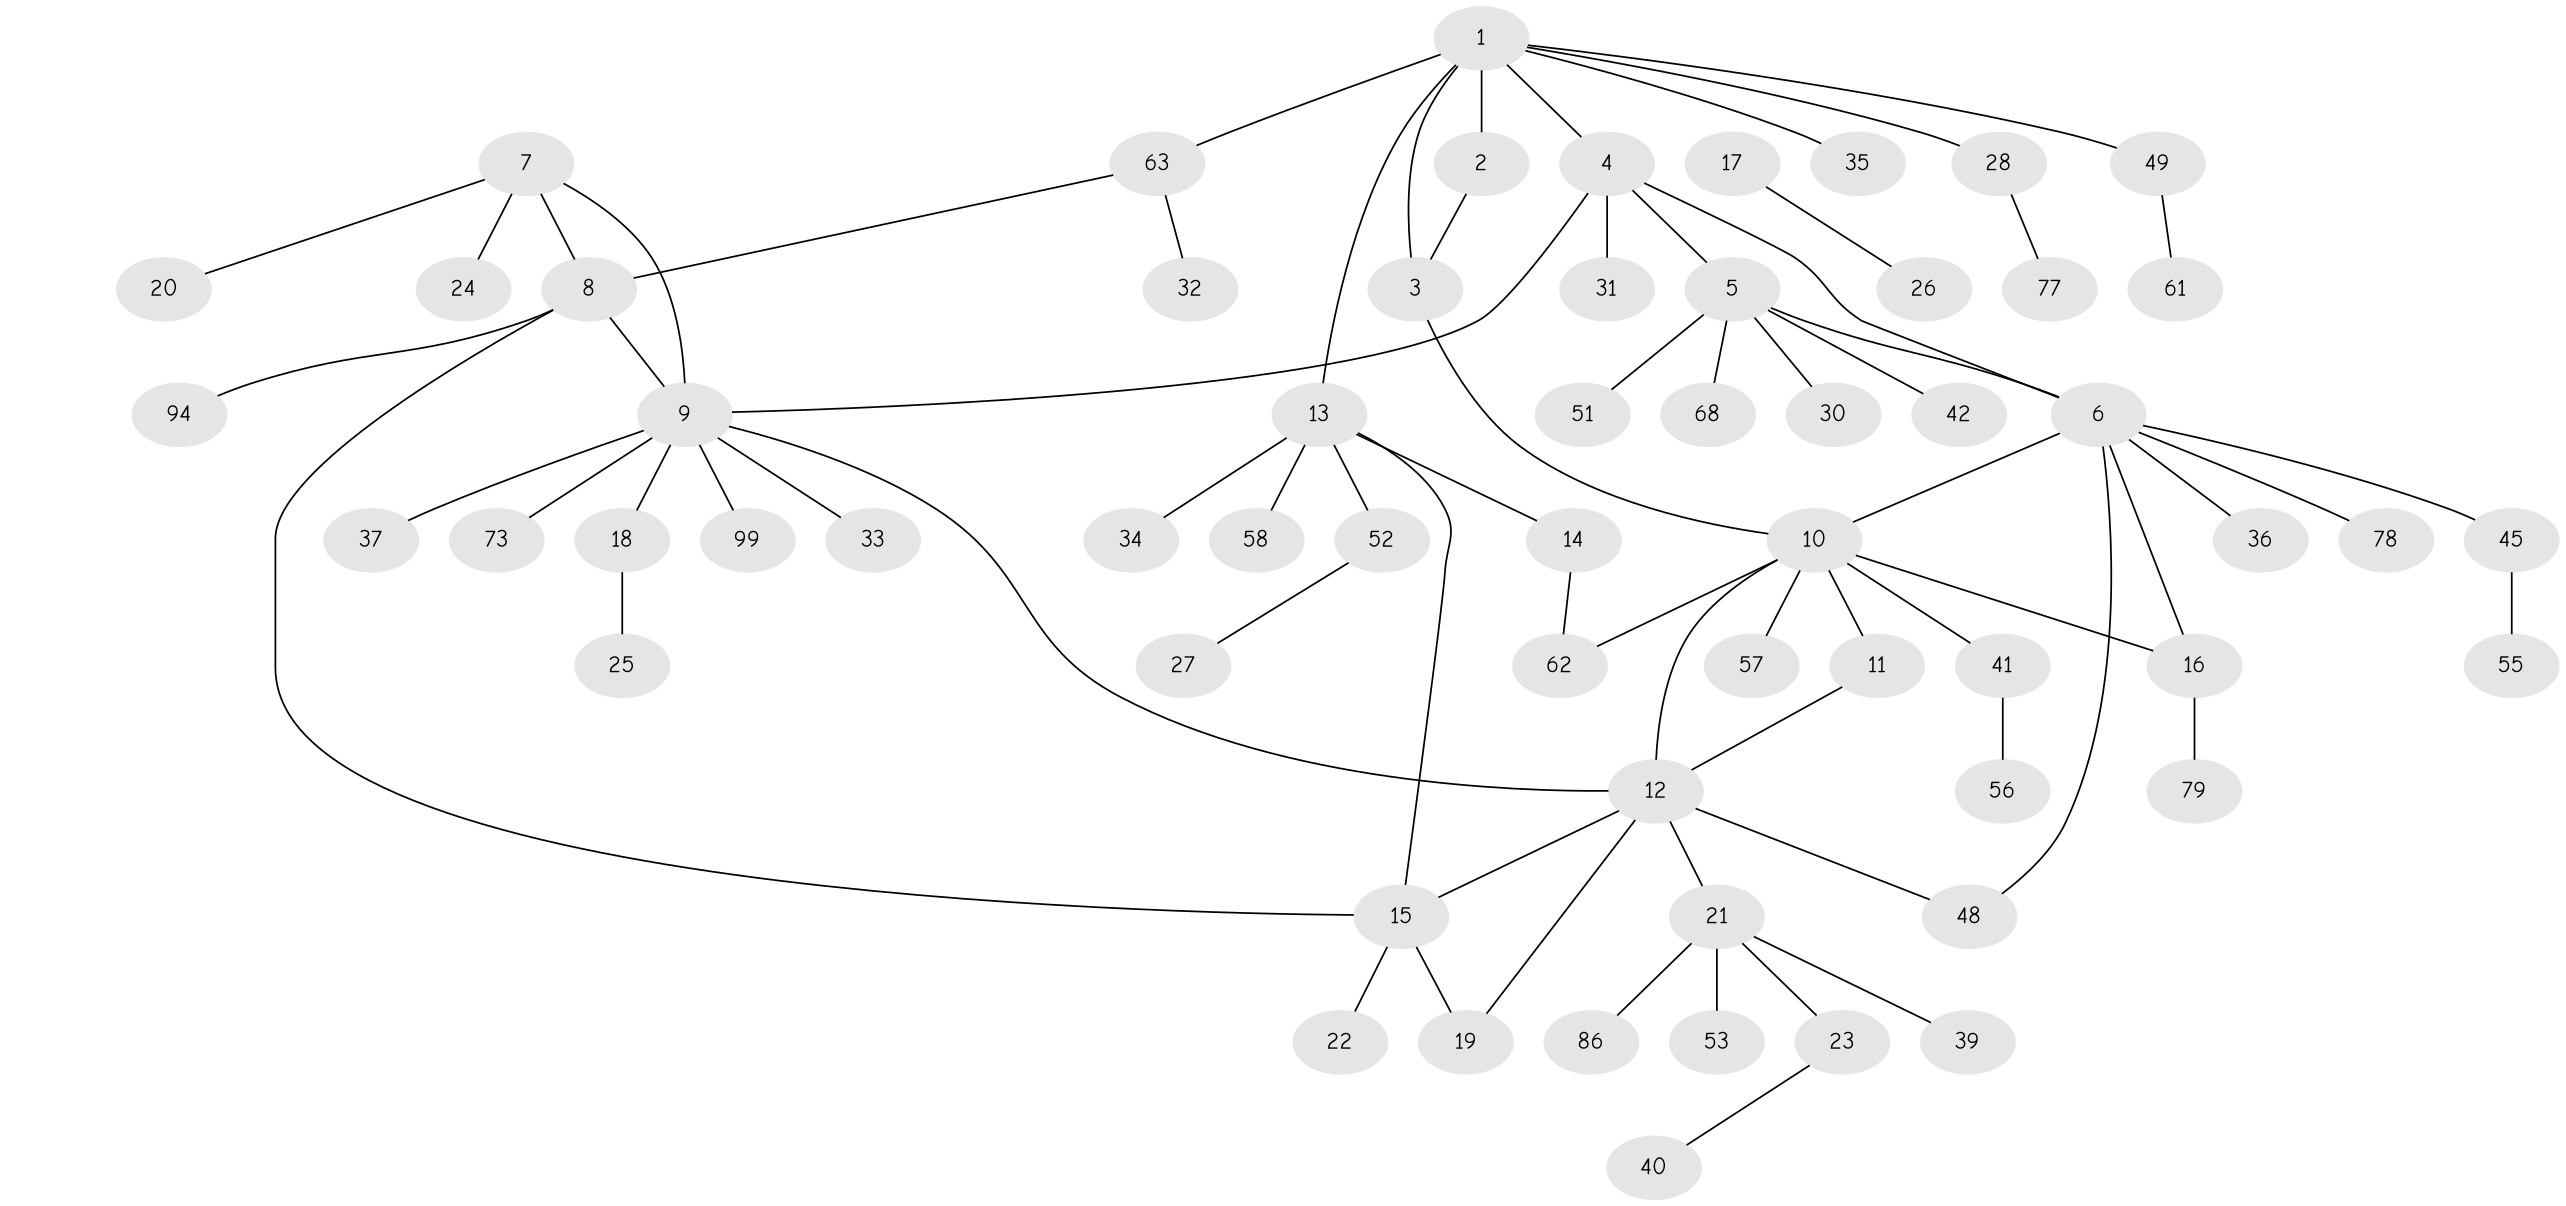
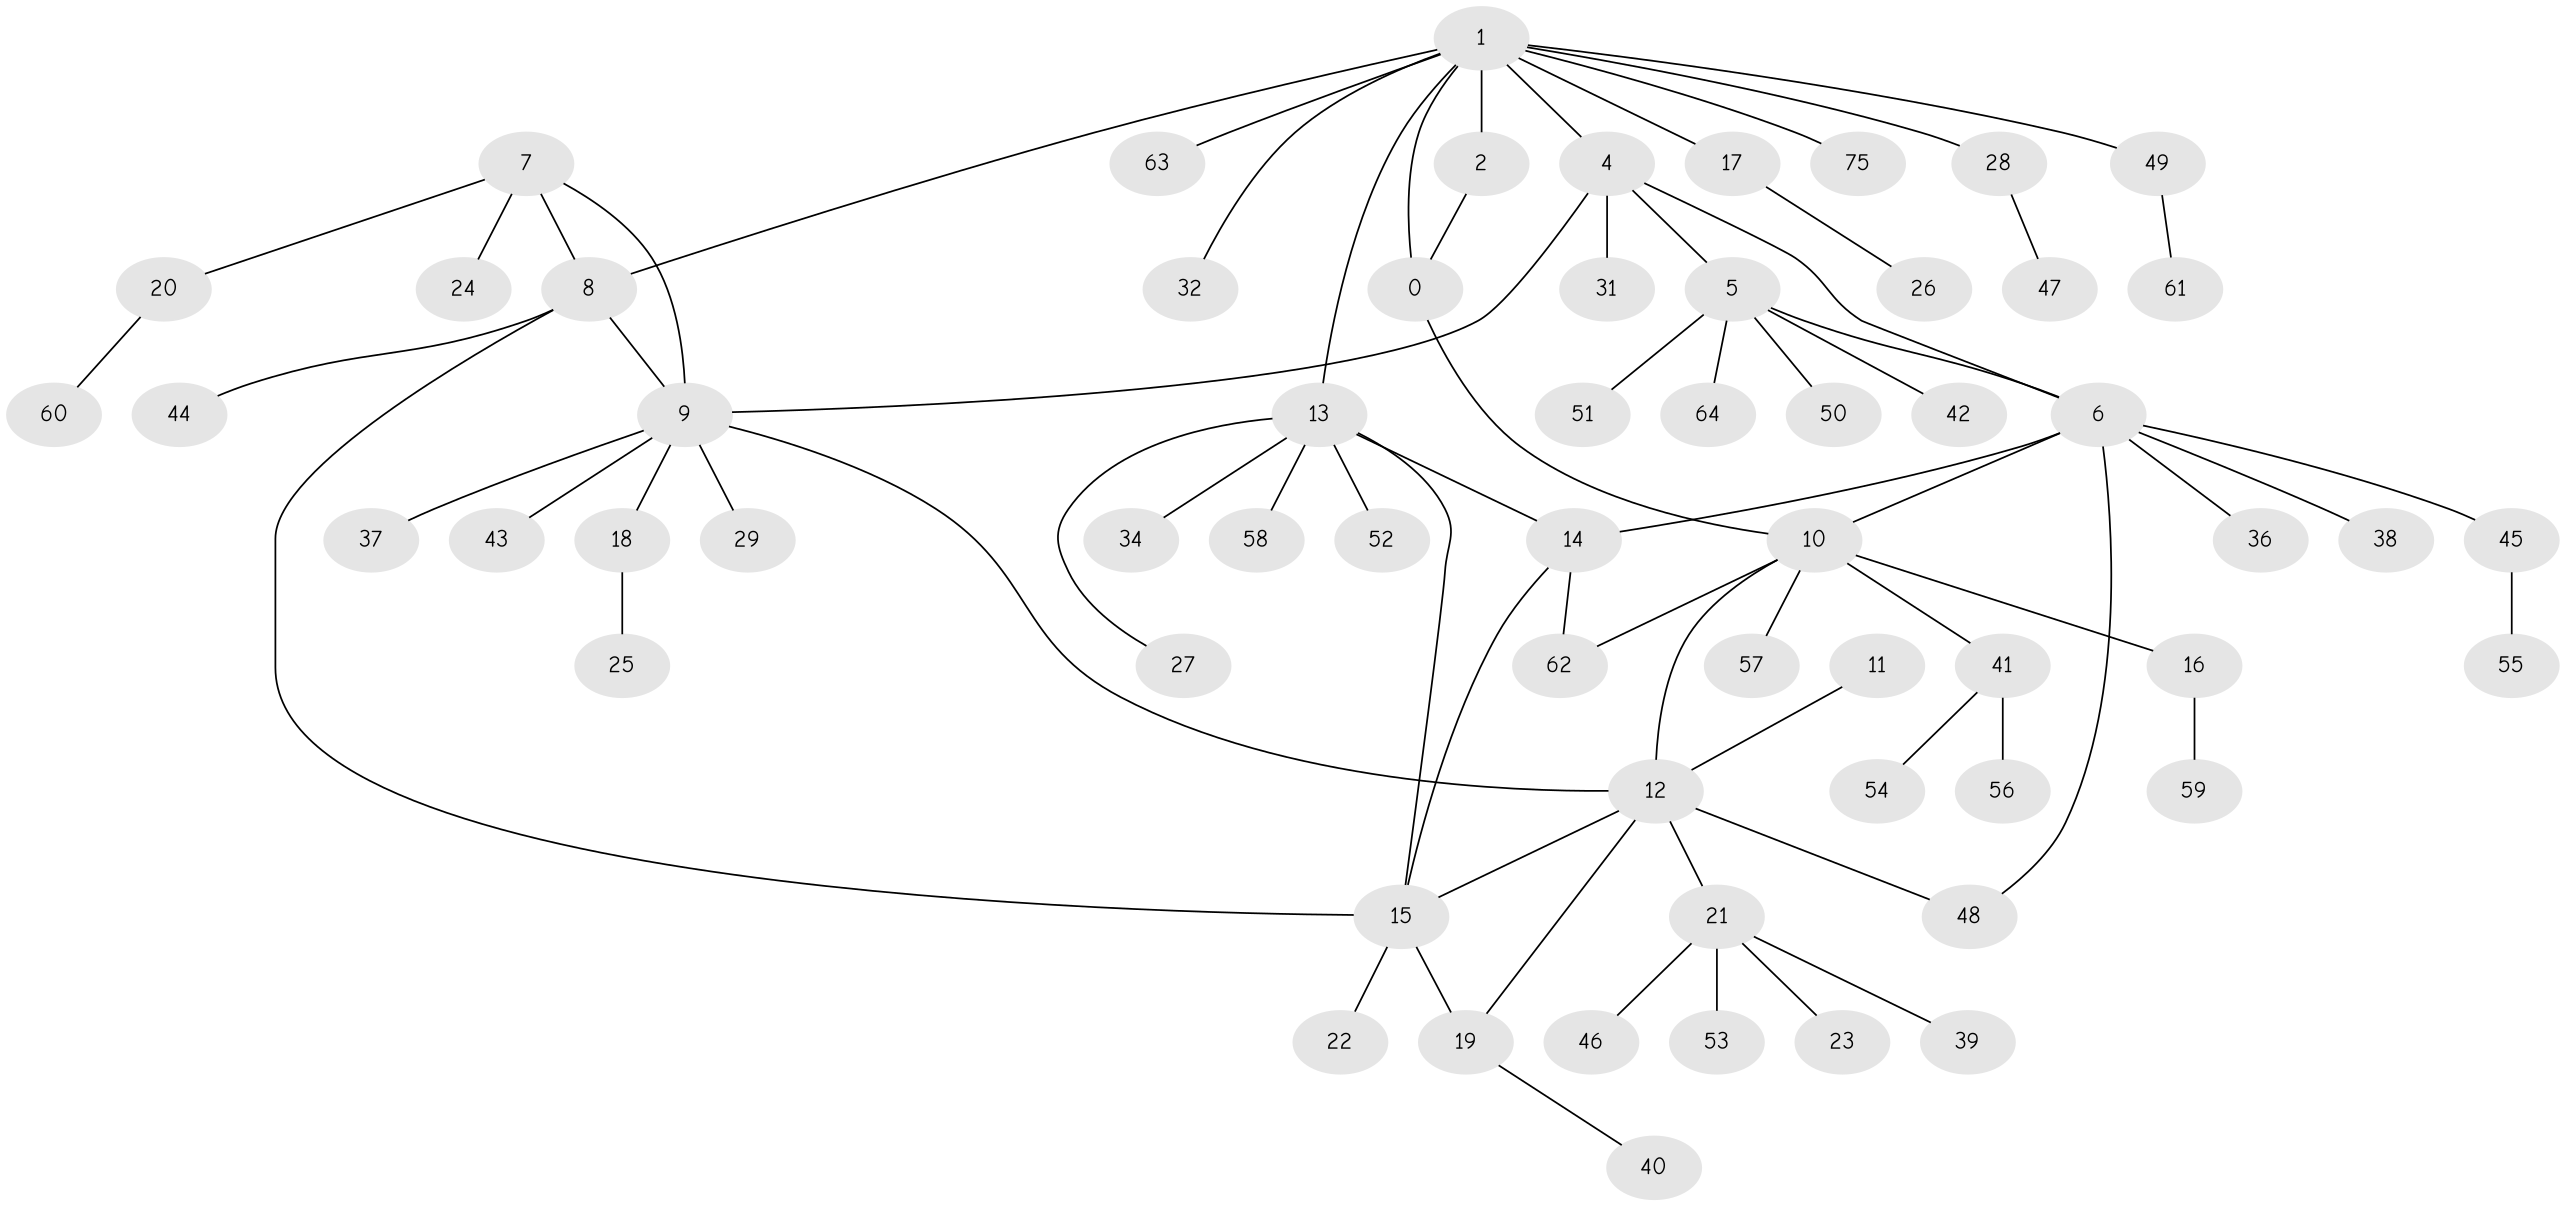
none -> (1607, 101)
(1858, 164) -> (1858, 164)
(873, 227) -> (1031, 150)
(1174, 227) -> (1299, 130)
(1415, 289) -> (1415, 289)
(2050, 289) -> (2050, 289)
none -> (54, 415)
(180, 415) -> (180, 415)
(1708, 415) -> (1708, 415)
(1834, 415) -> (1834, 415)
(497, 540) -> (497, 540)
(748, 540) -> (748, 540)
(873, 540) -> none
(2146, 540) -> (1842, 491)
(2386, 540) -> (2386, 540)
(1283, 603) -> (1086, 489)
(1846, 603) -> none
none -> (1459, 717)
none -> (1877, 791)
(2195, 791) -> (2195, 791)
(1591, 1042) -> (1591, 1042)
(1748, 1105) -> (1560, 1105)
